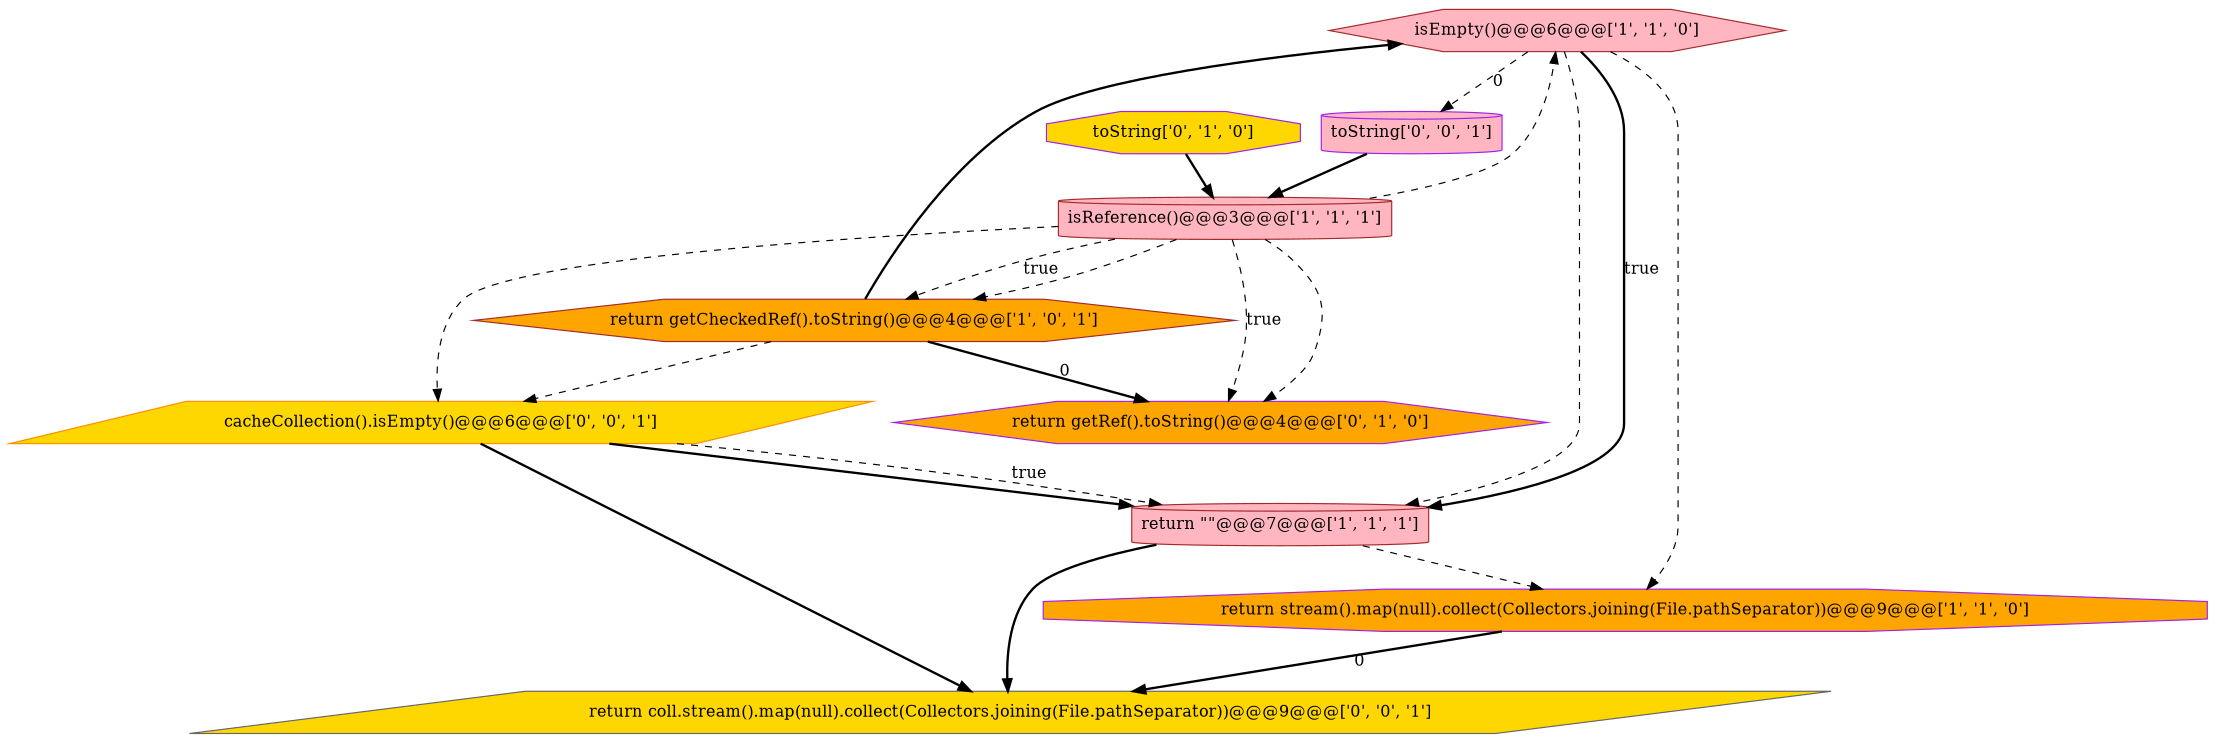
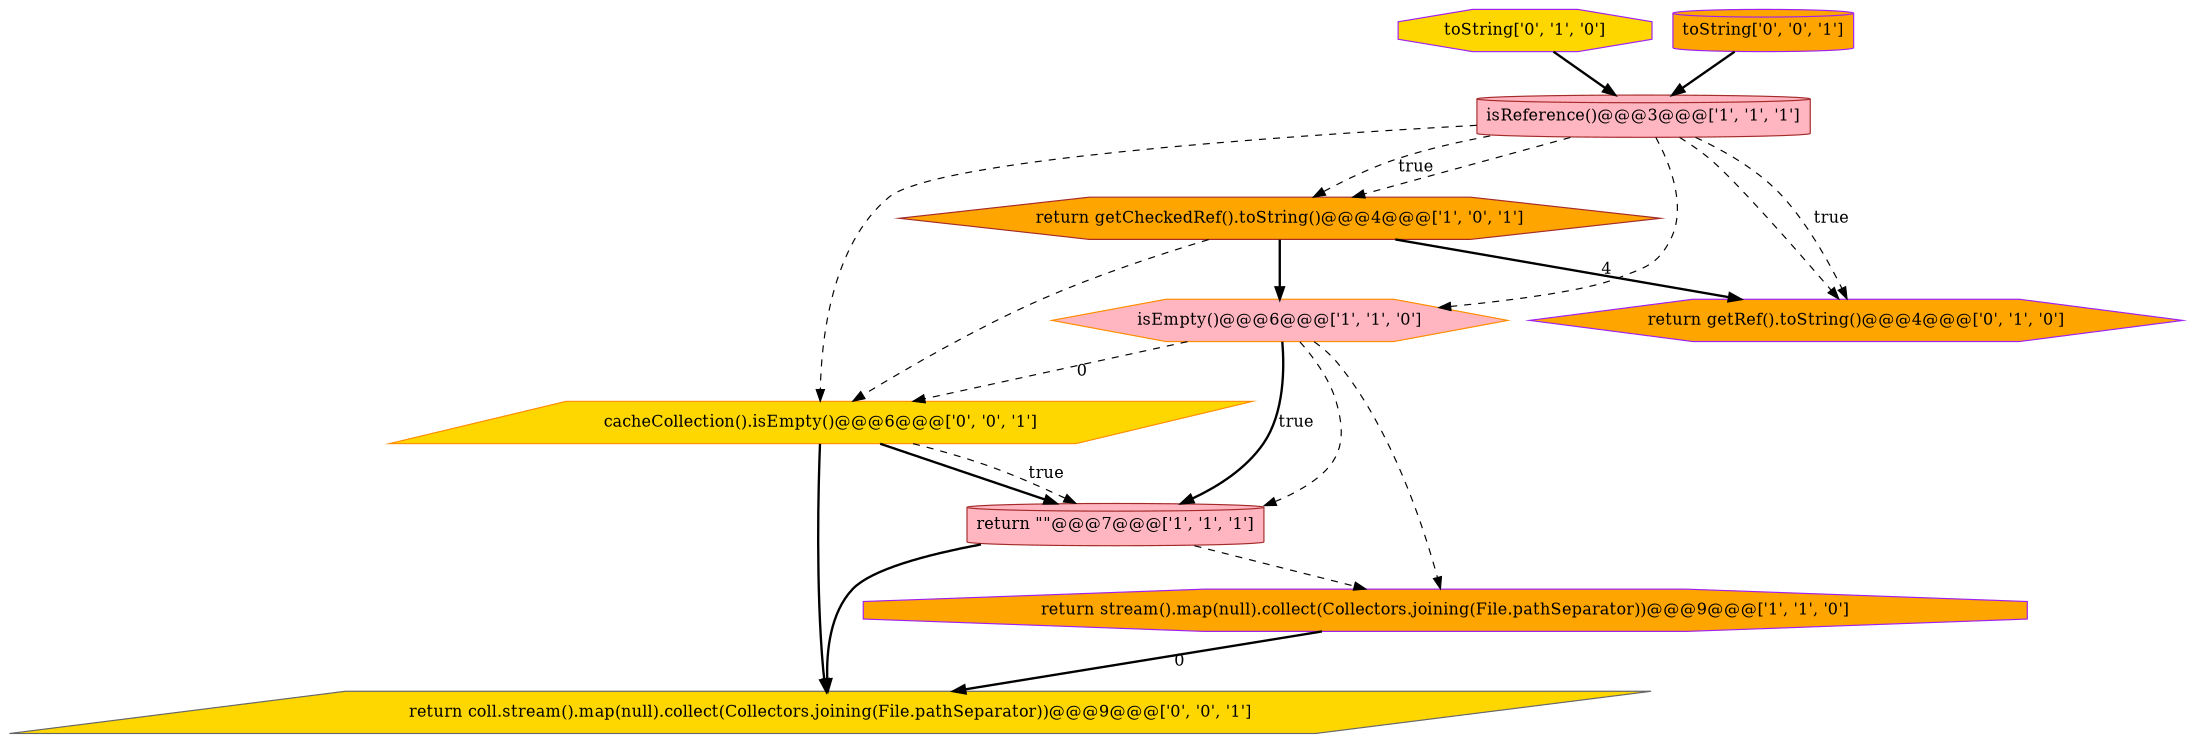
(1557, 31) -> (1280, 320)
(1489, 78) -> (1056, 370)
(1412, 133) -> (1763, 31)
(1065, 371) -> (1607, 269)
